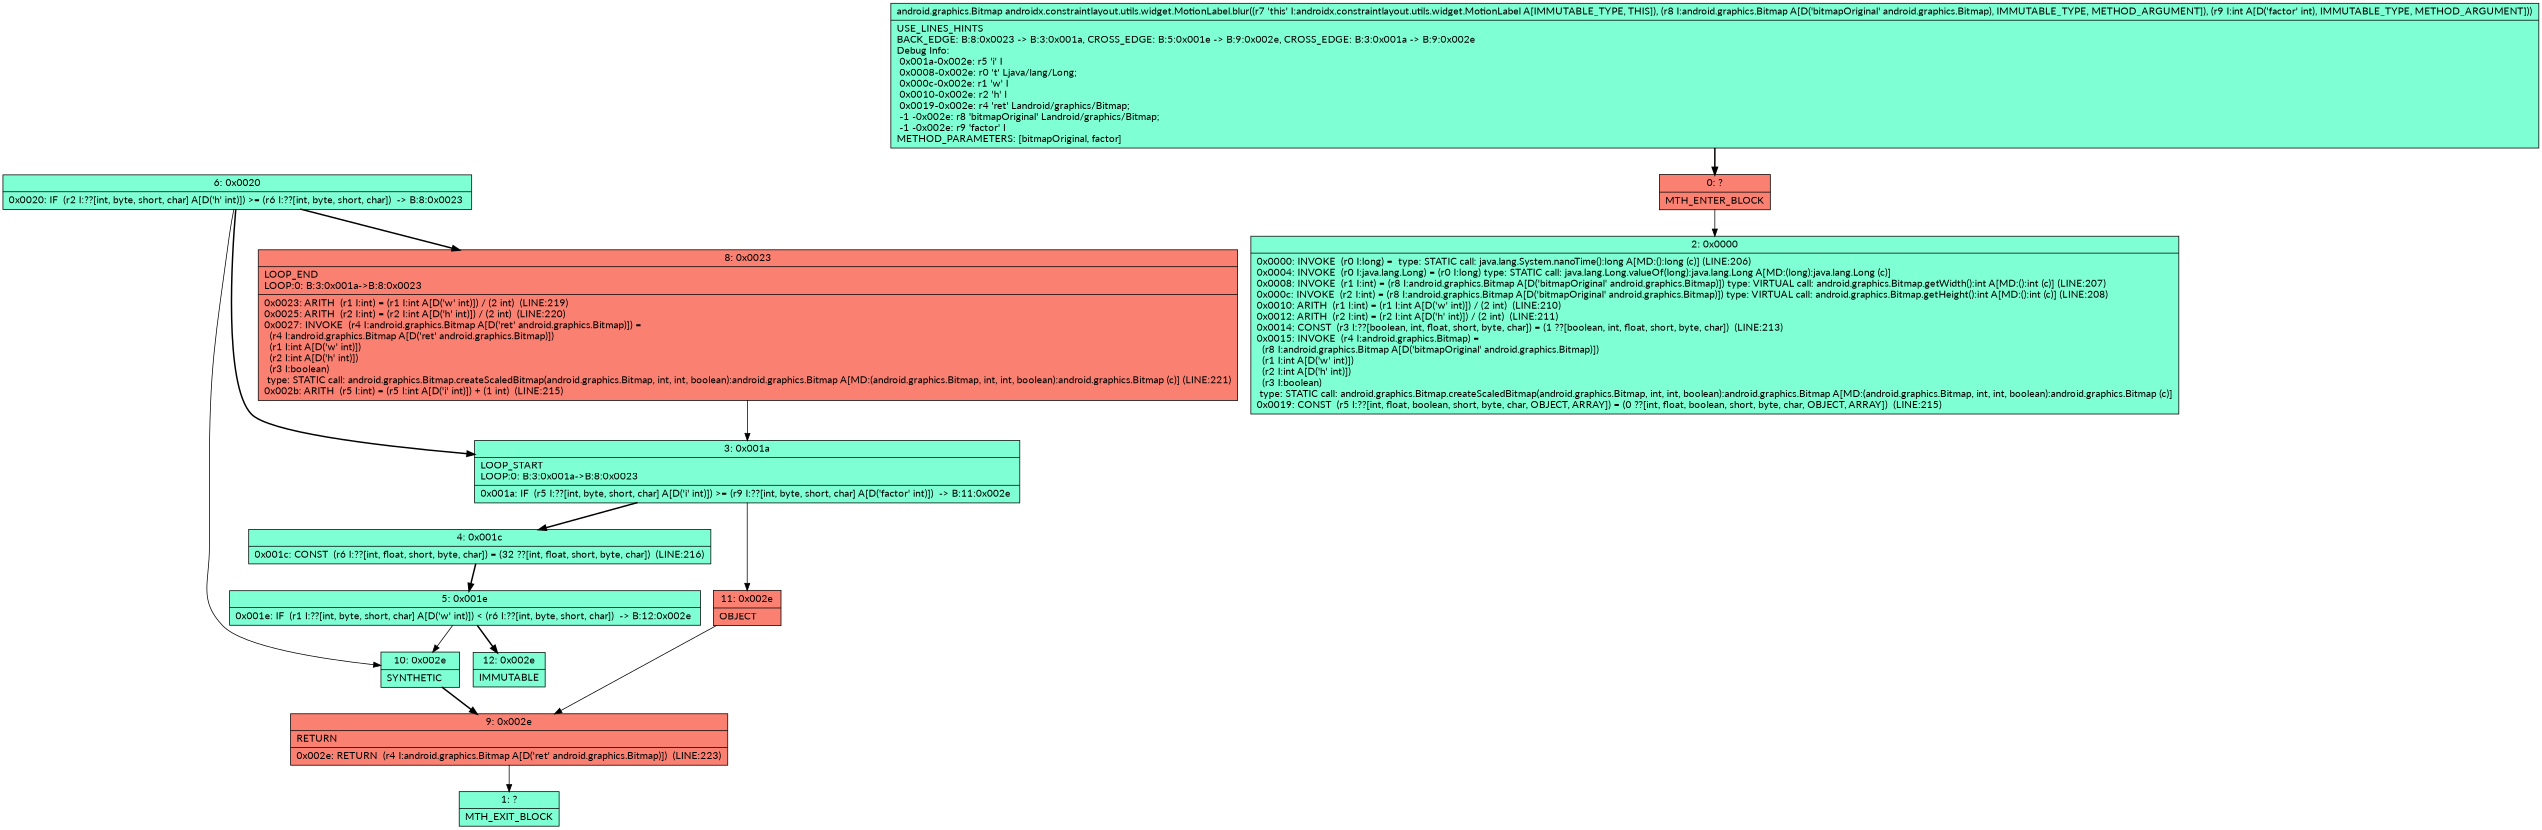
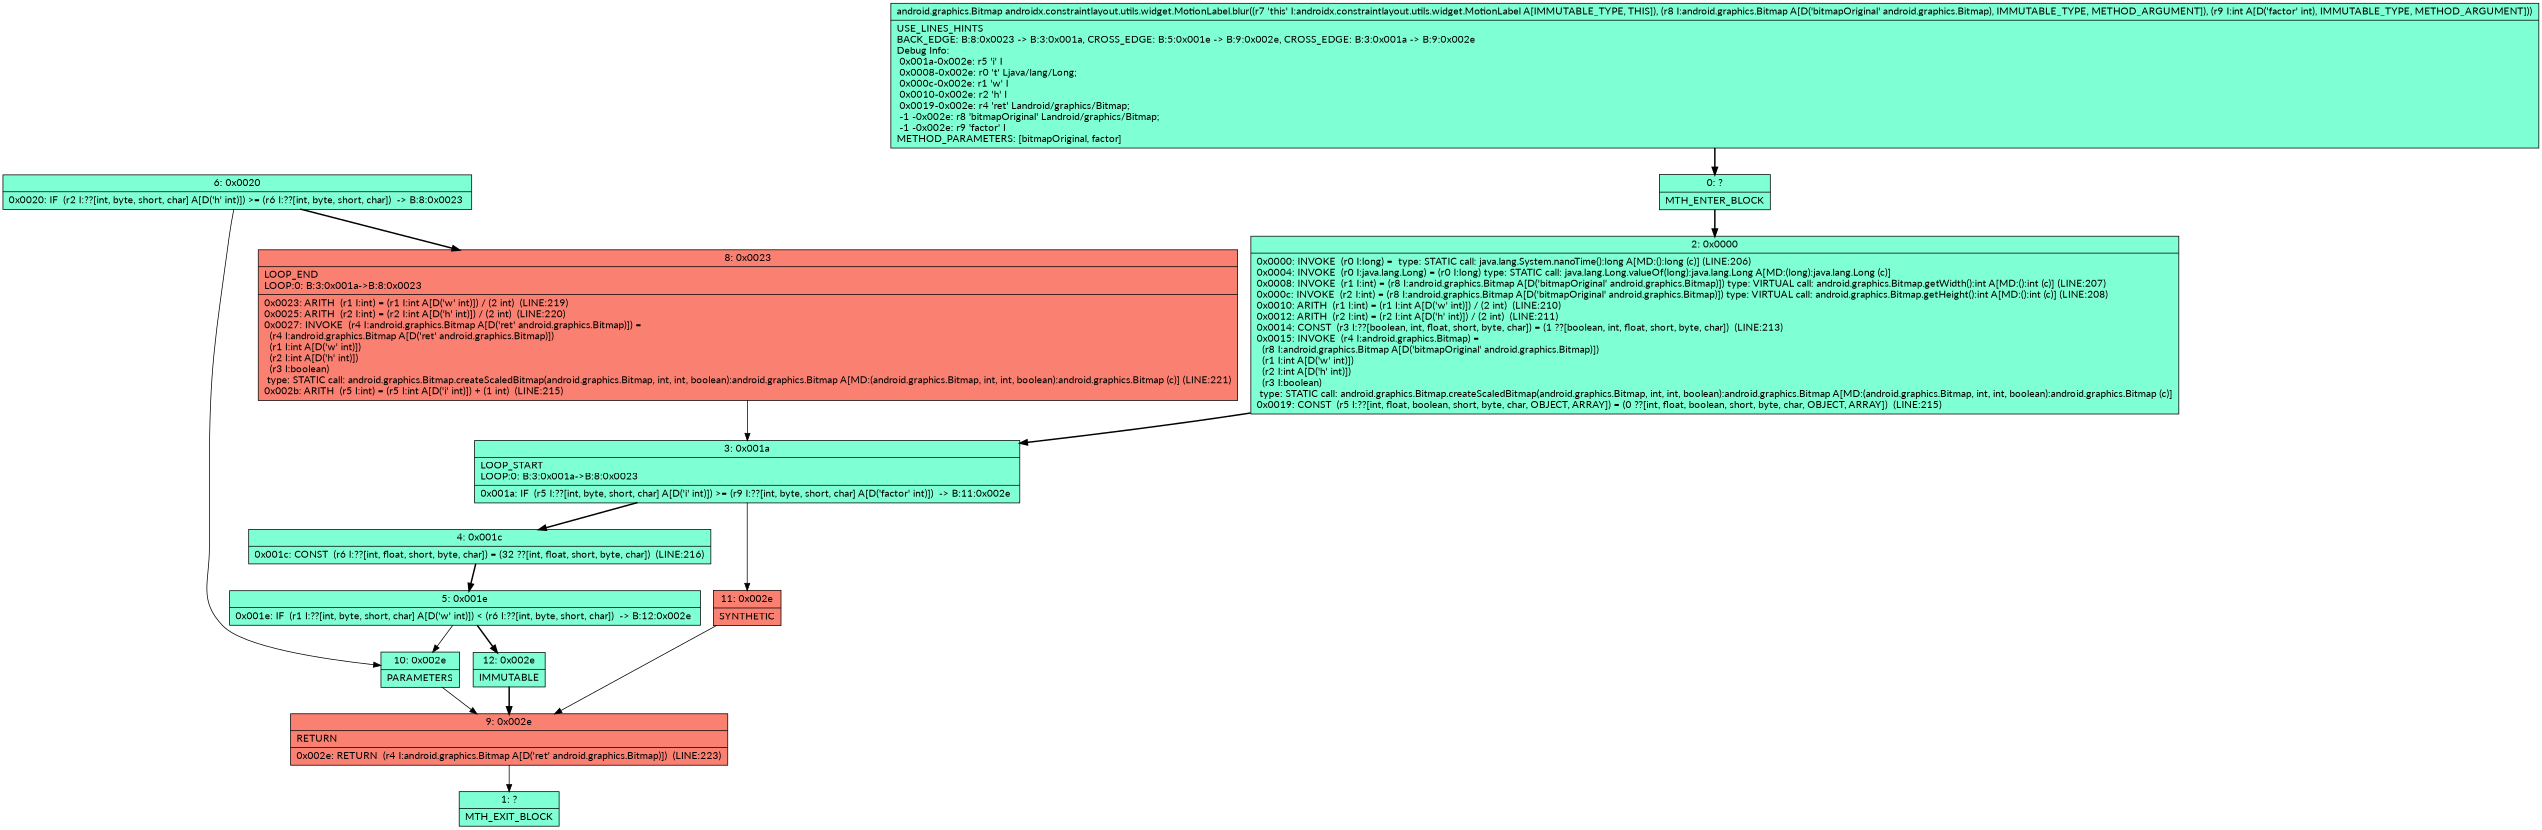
(1715, 192) -> (1715, 192)
(1715, 219) -> (1715, 219)
(257, 417) -> (1139, 429)
(738, 616) -> (747, 616)
(415, 678) -> (420, 678)
none -> (509, 697)
(456, 698) -> (456, 698)
